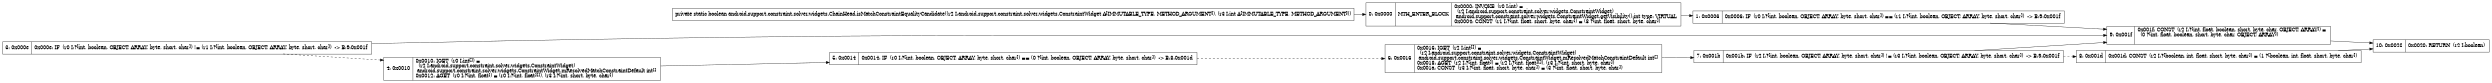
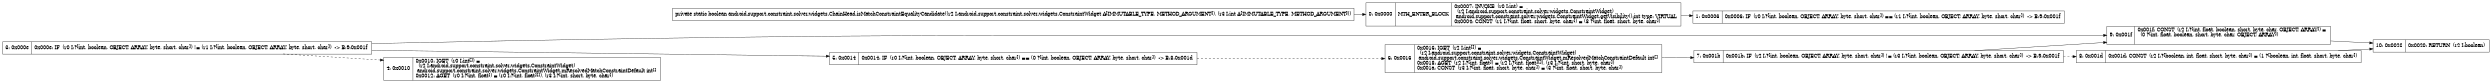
(1489, 7) -> (1489, 7)
(2047, 26) -> none
(743, 64) -> (599, 53)
